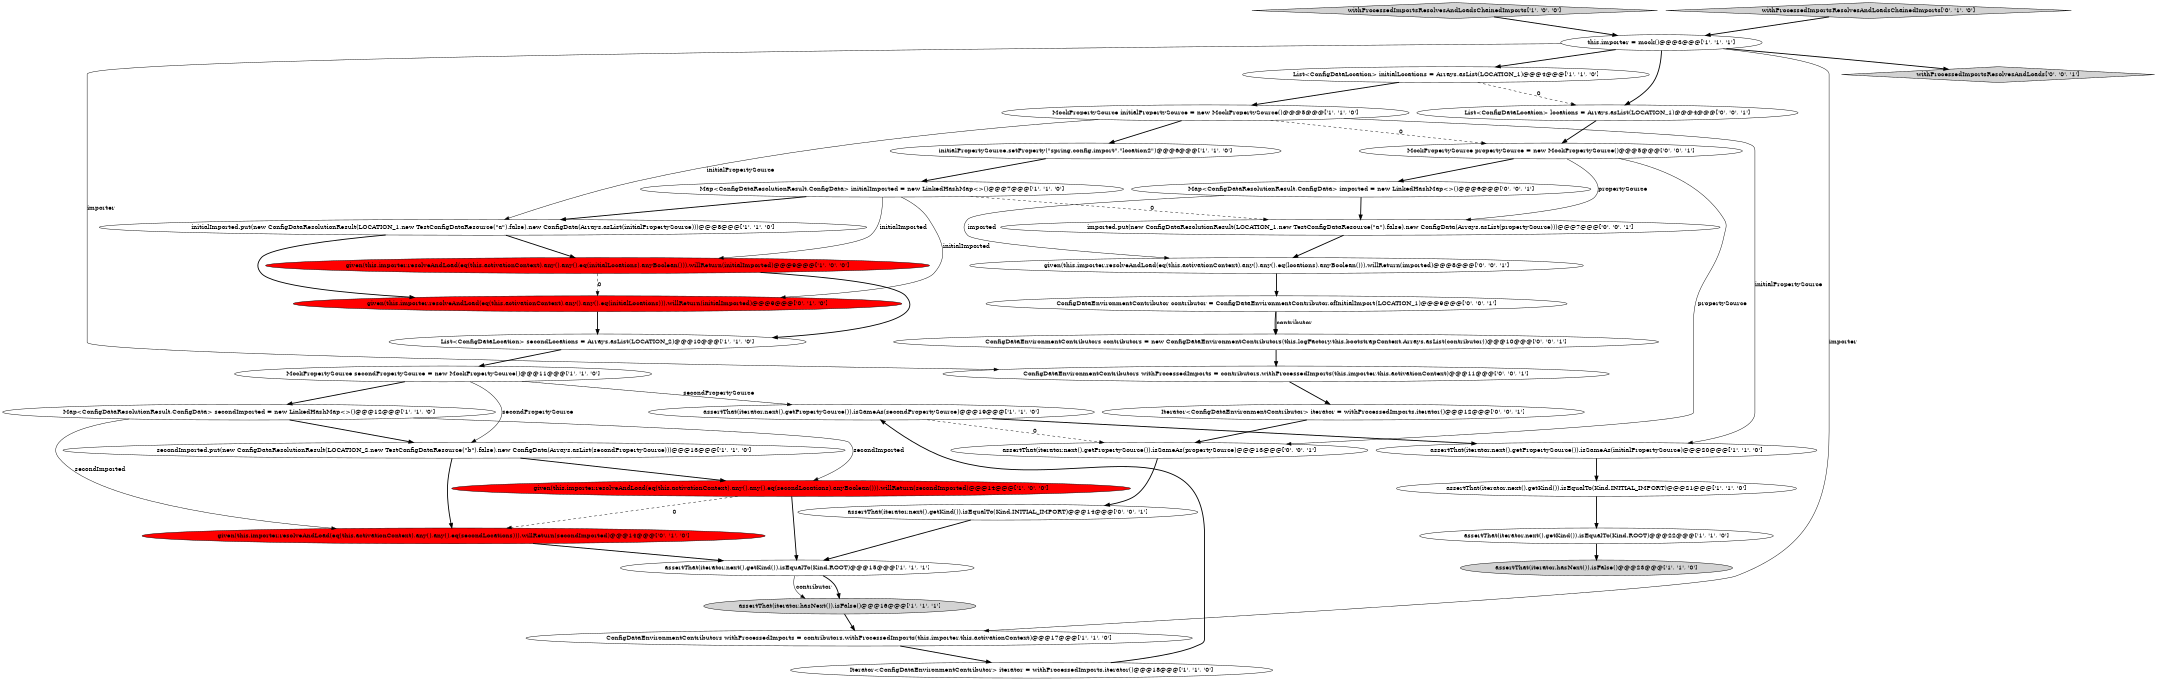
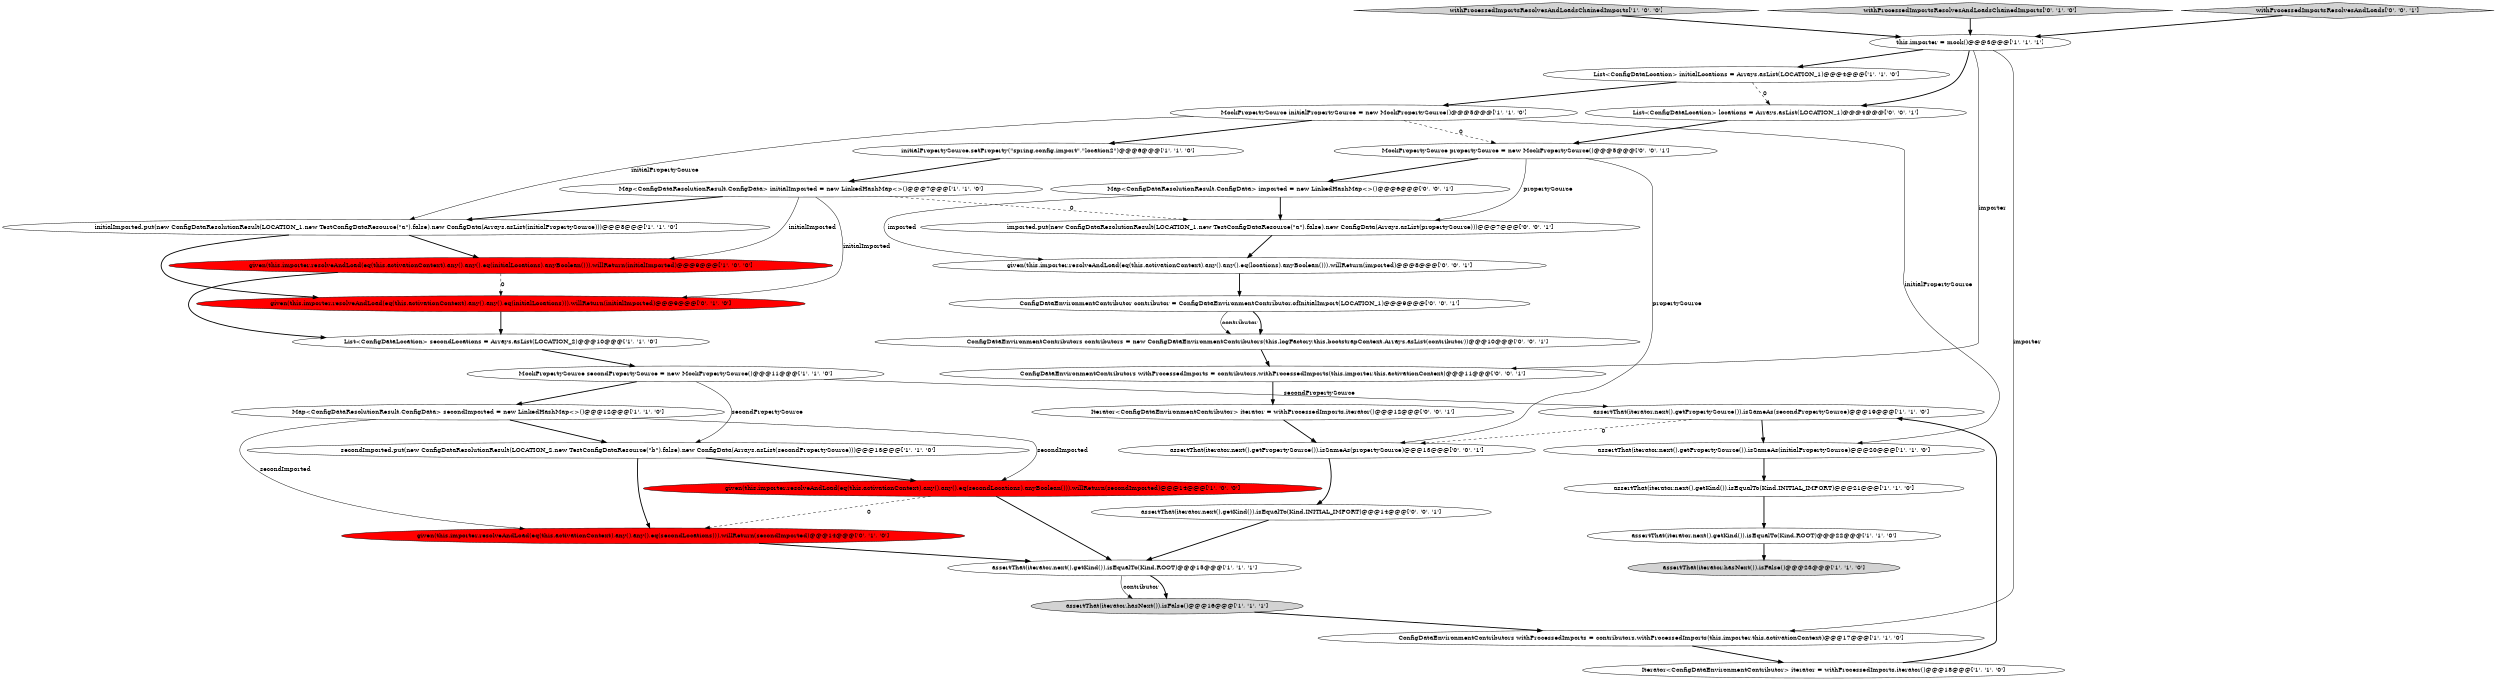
(1835, 58) -> (2161, 26)
